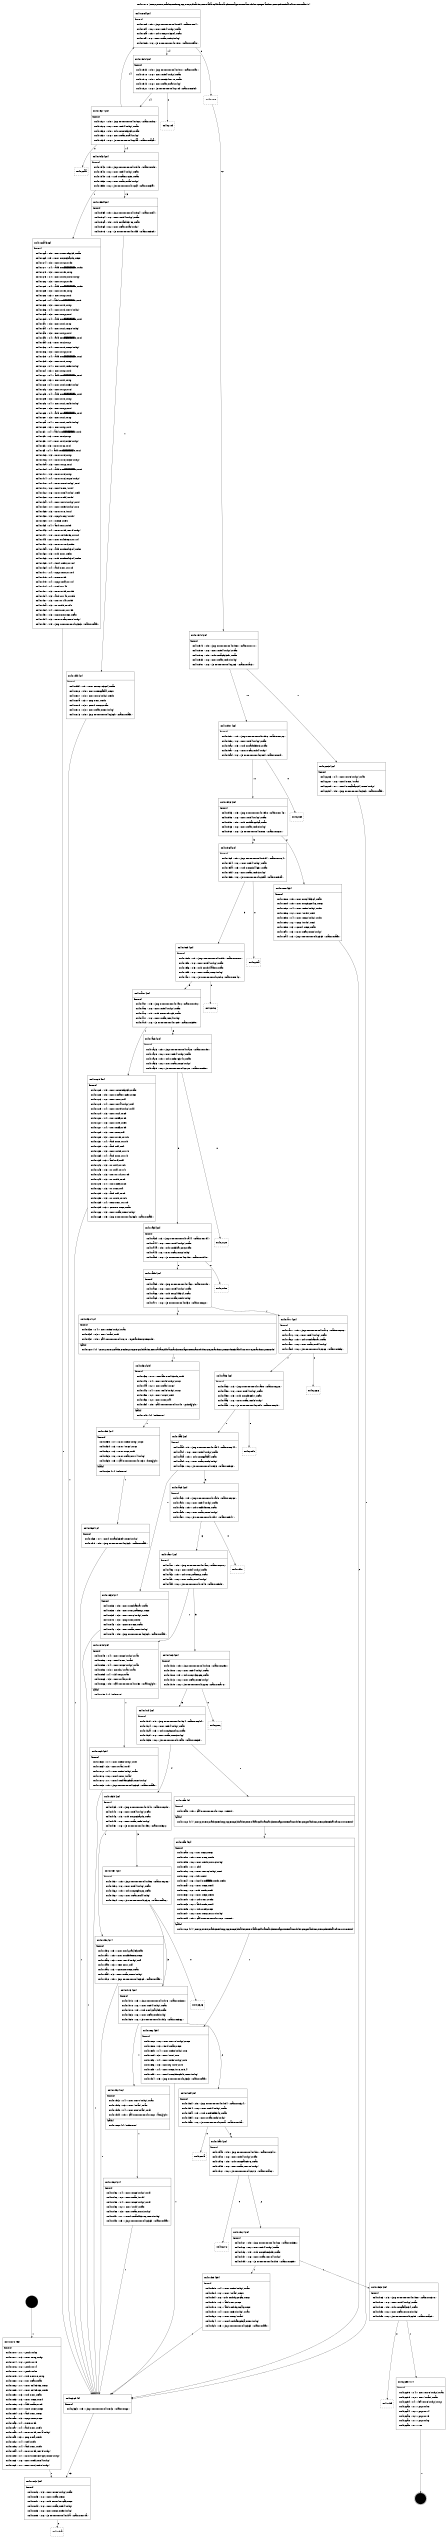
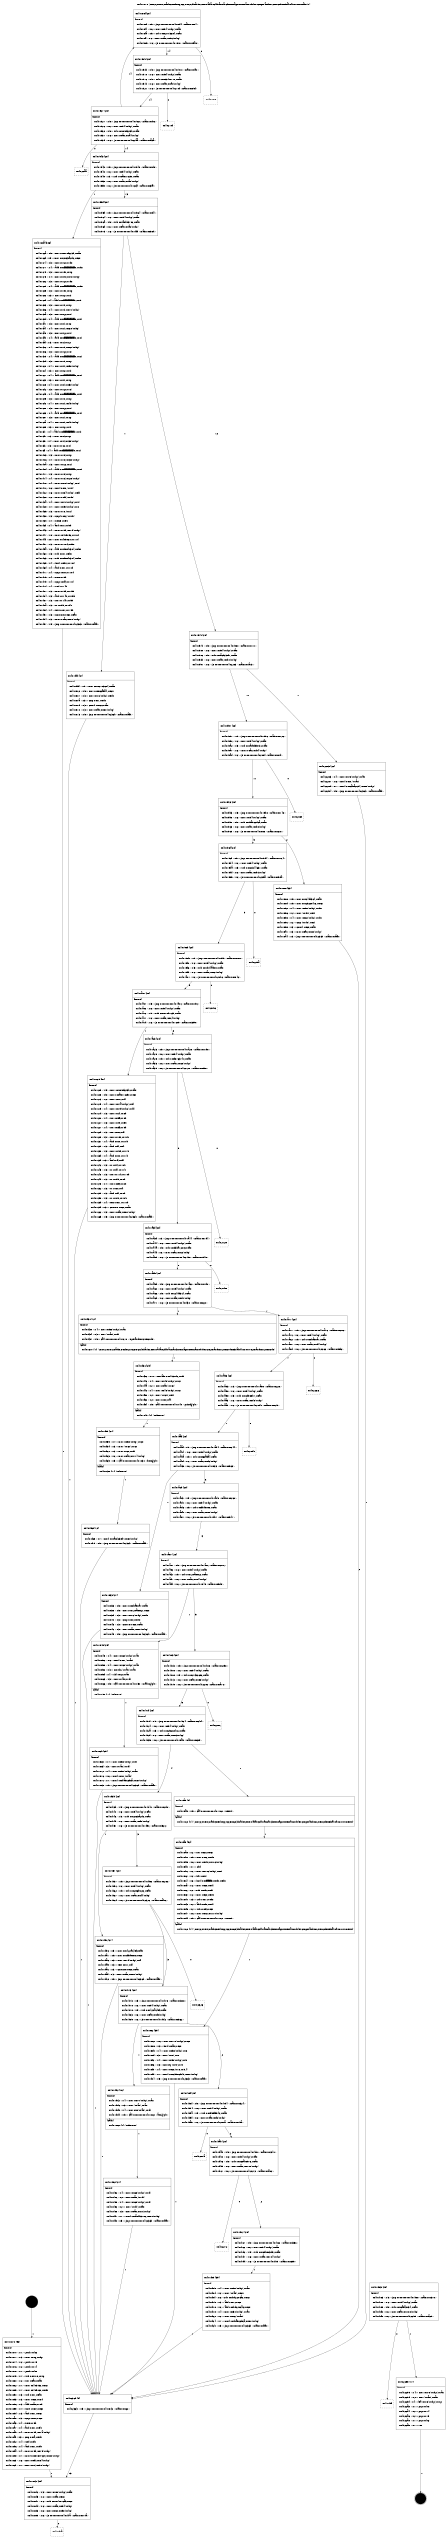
(221, 367) -> (165, 434)
(237, 1570) -> none
(334, 2274) -> none
